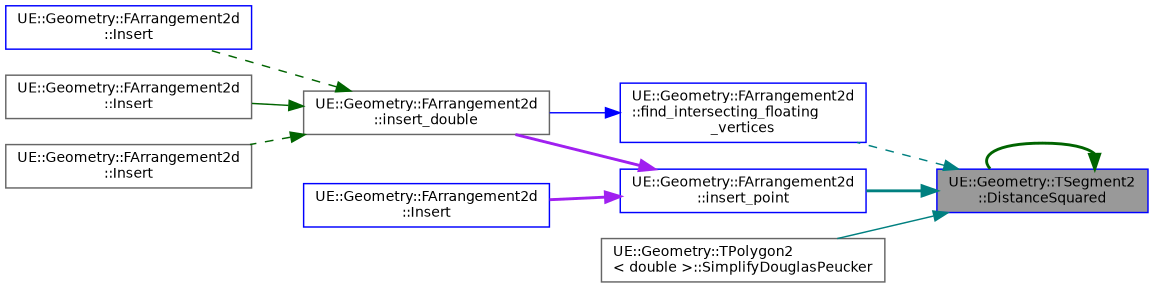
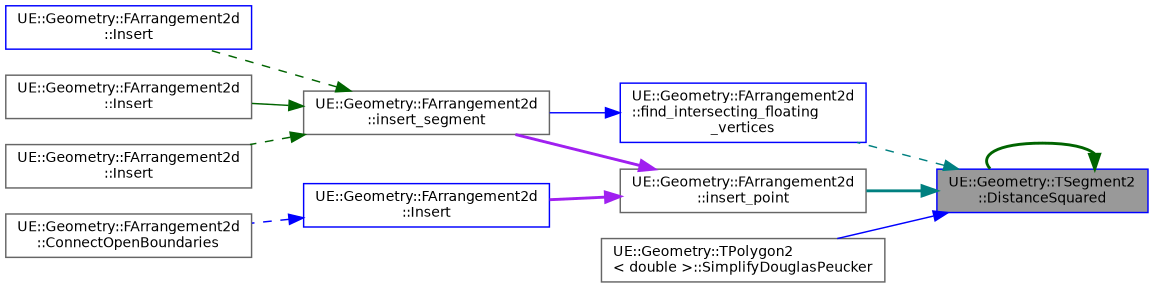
(427, 113) -> (427, 113)
(743, 191) -> (743, 191)
(885, 227) -> (885, 227)
none -> (129, 236)
